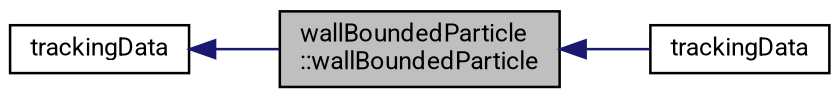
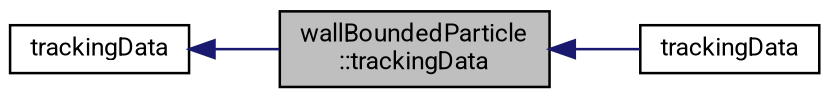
(420, 49) -> (415, 49)
